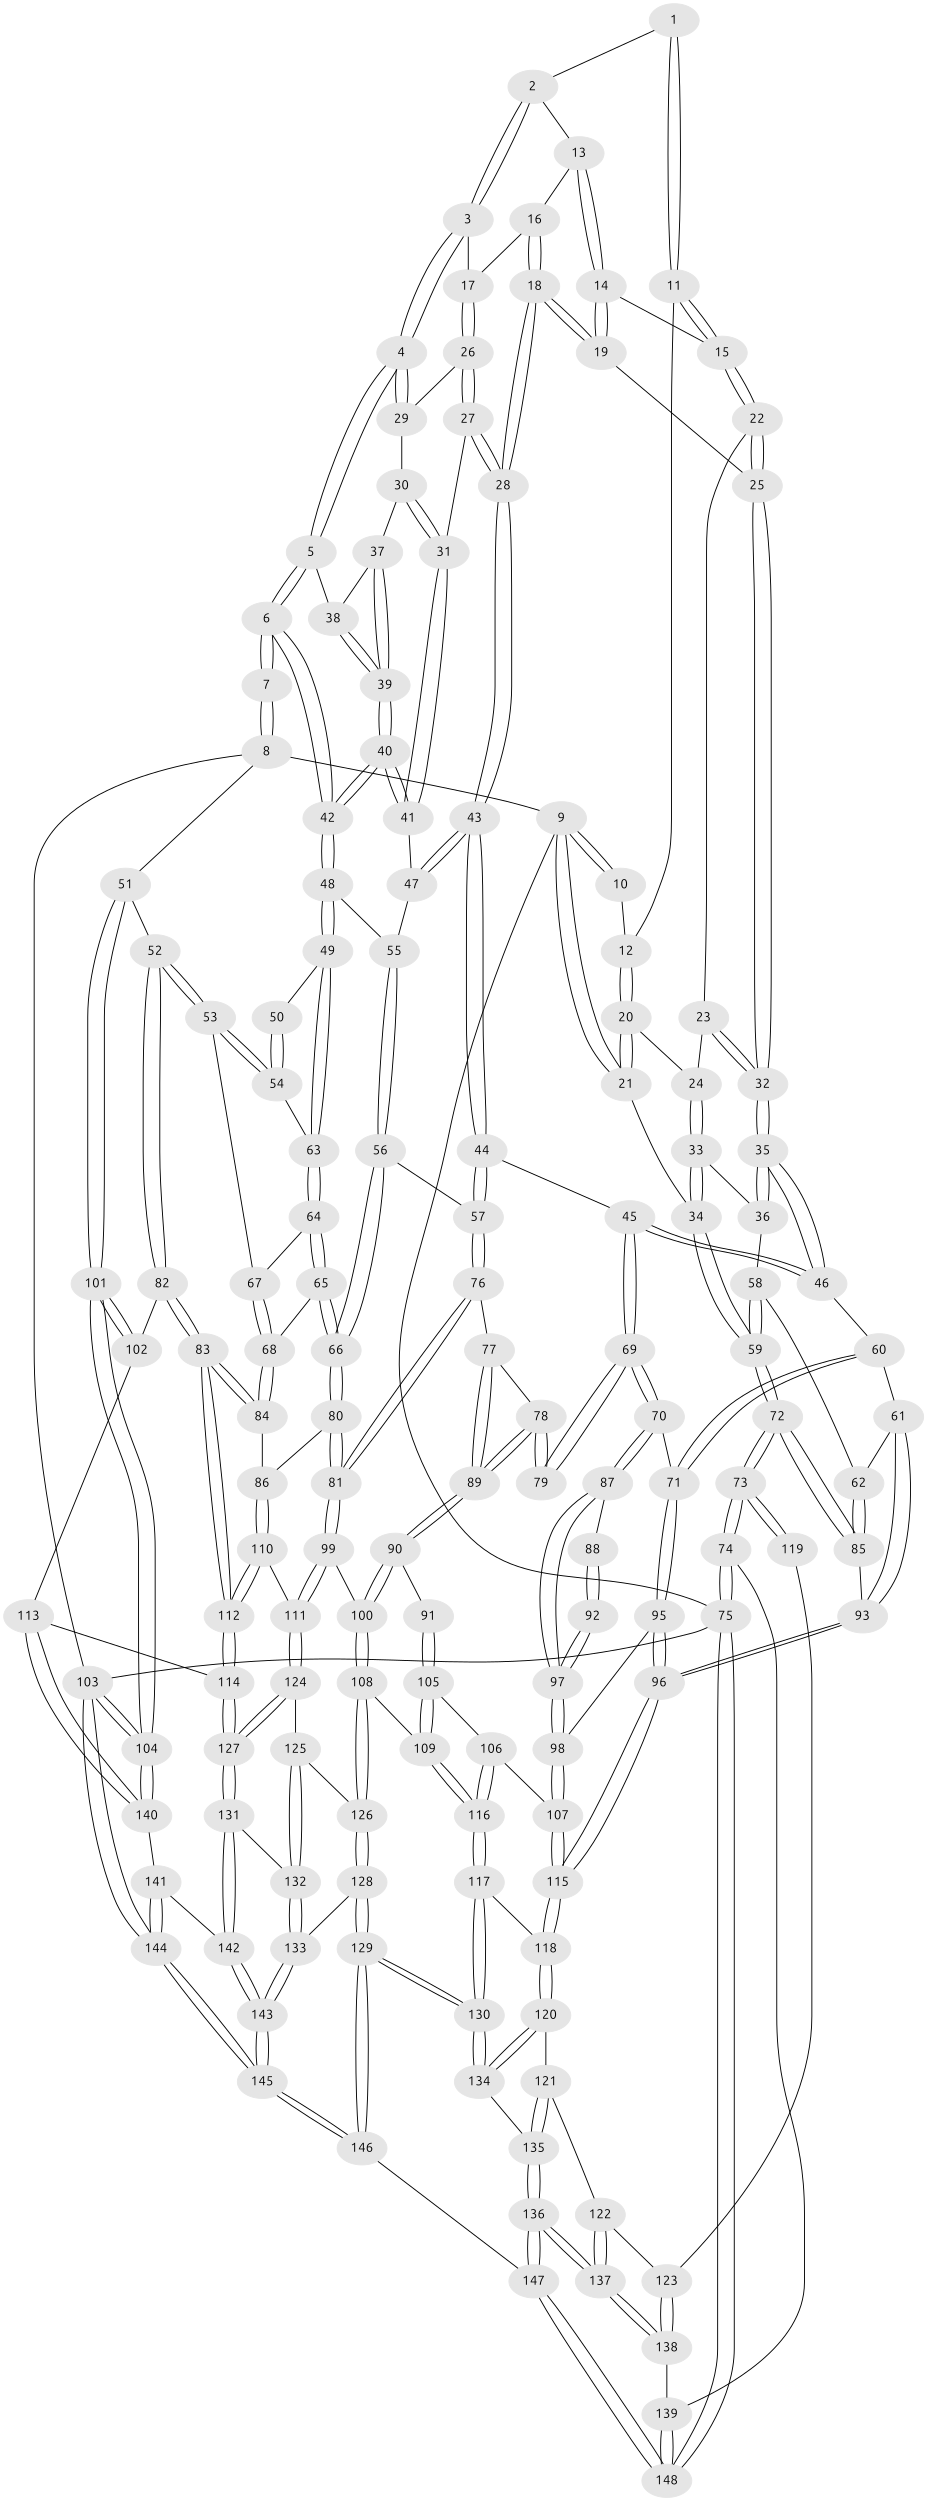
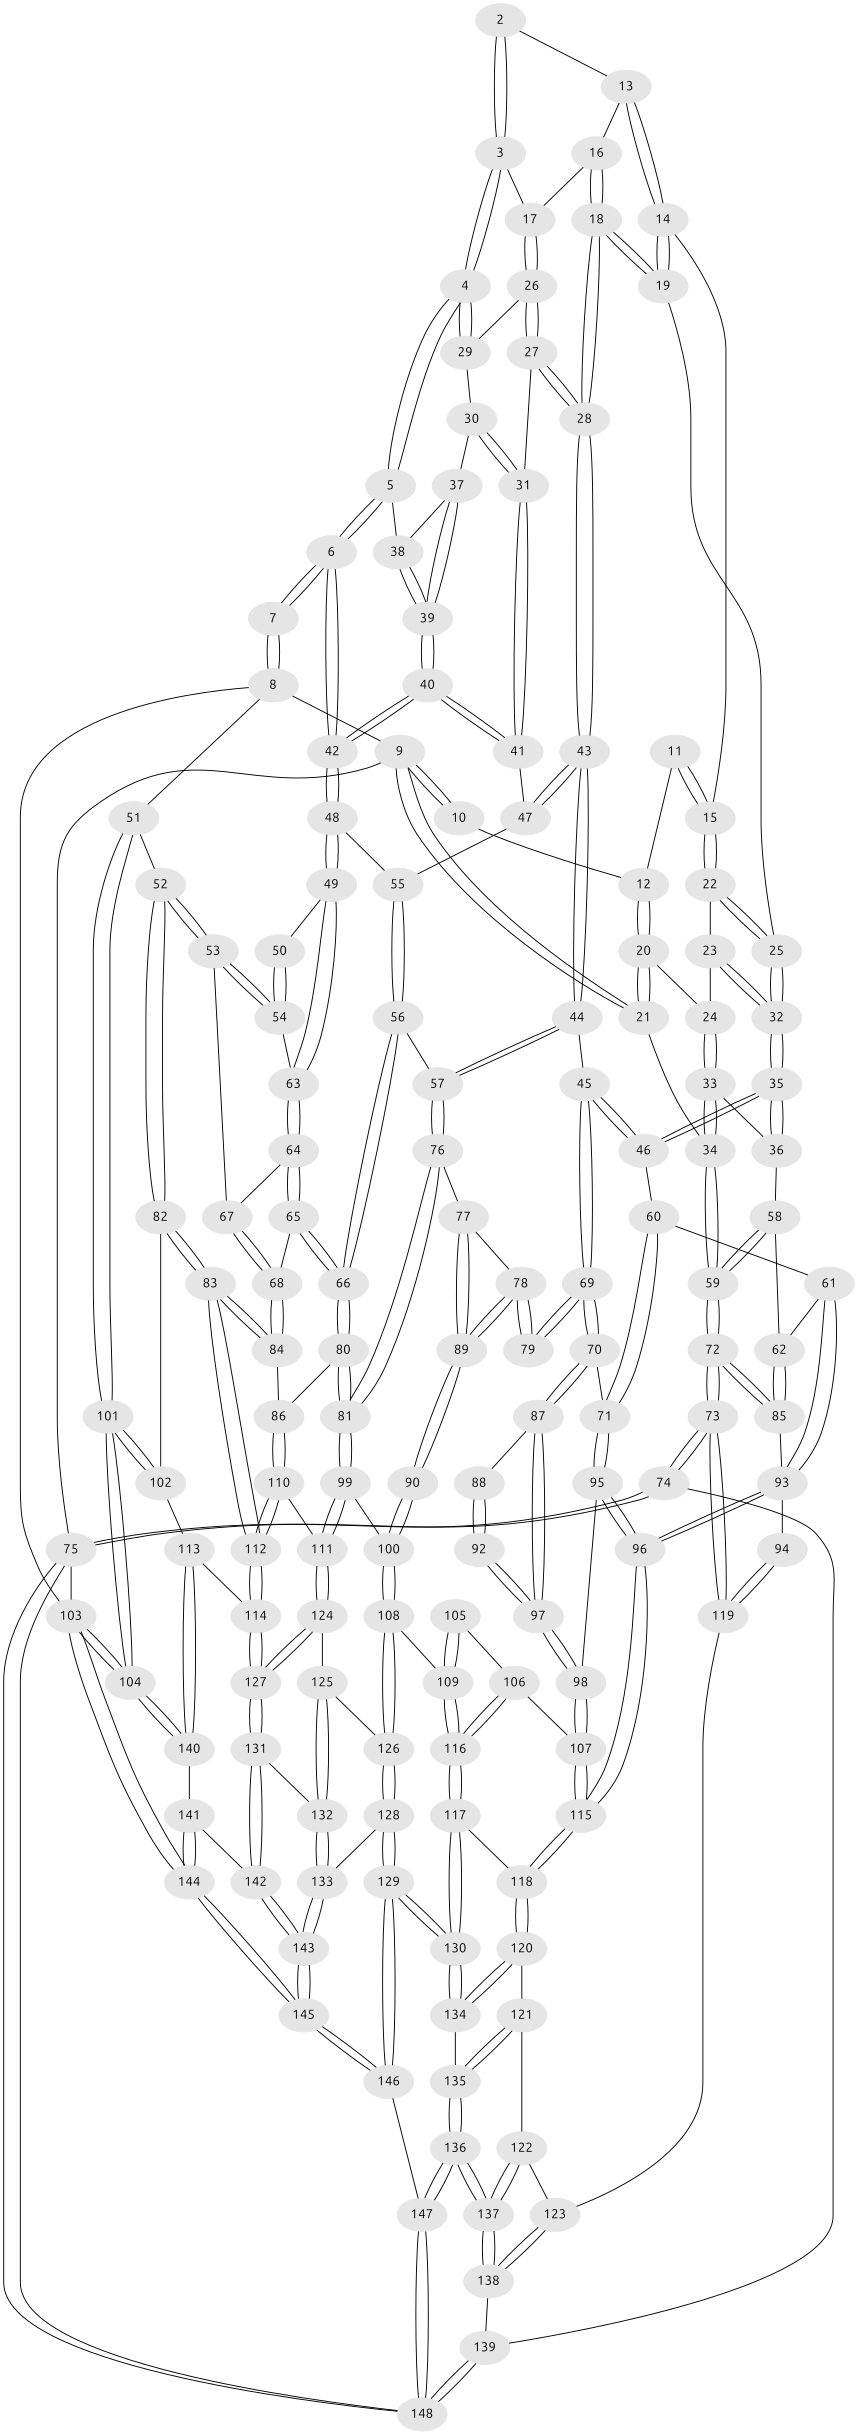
(674, 20) -> none
none -> (782, 1550)
(429, 1616) -> none
